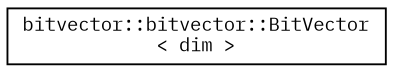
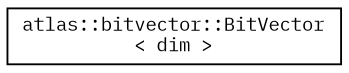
(197, 36) -> (174, 36)
